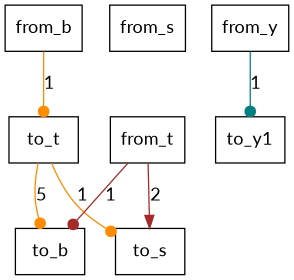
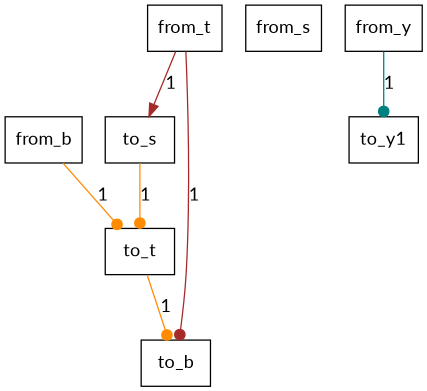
(42, 196) -> (166, 307)
(156, 196) -> (171, 84)
(73, 201) -> (140, 191)
